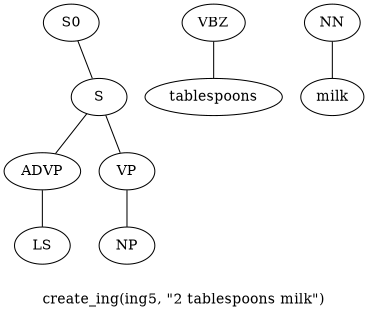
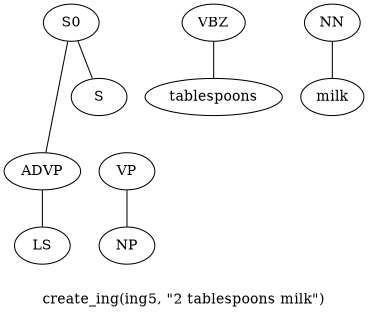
(71, 134) -> (57, 97)
(113, 134) -> none
